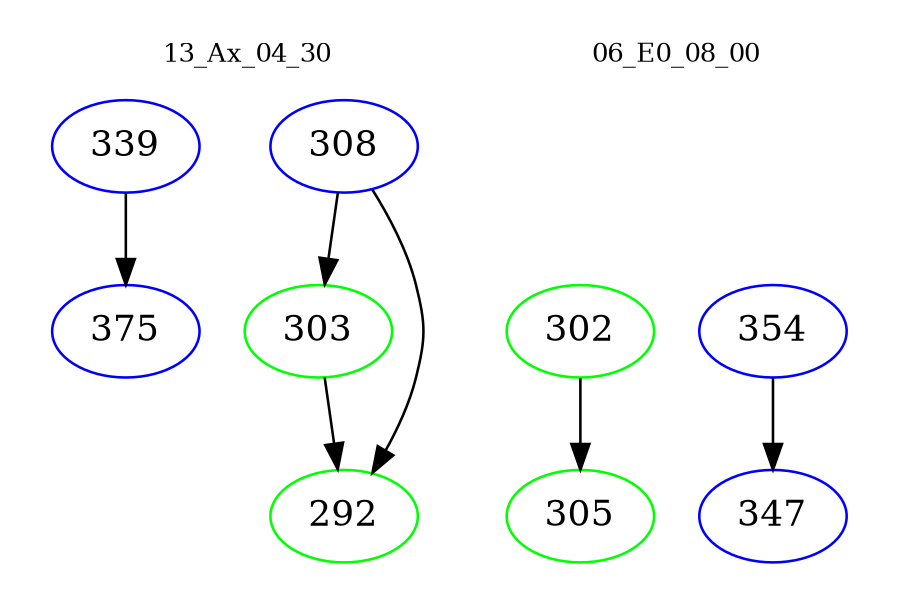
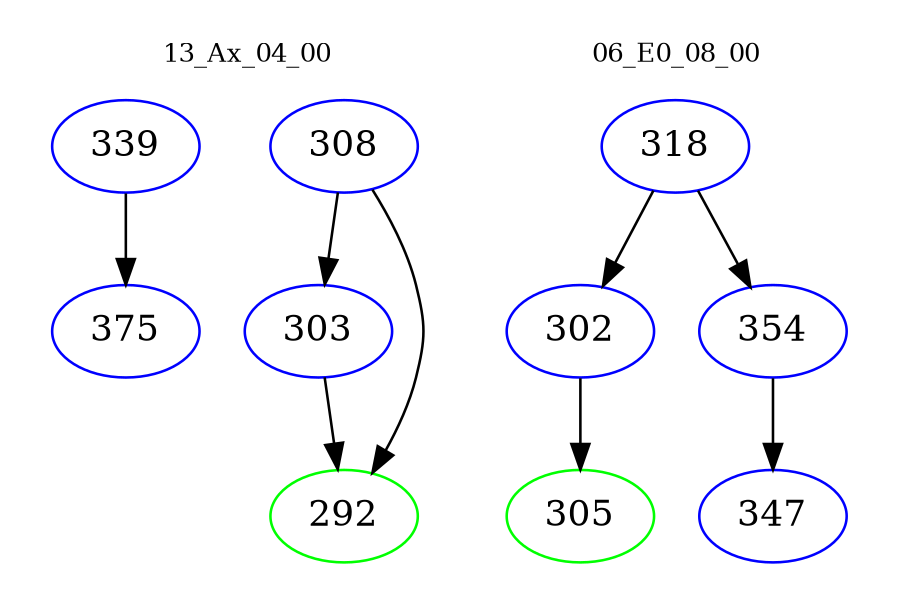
(248, 55) -> (248, 55)
none -> (675, 146)
(318, 331) -> (318, 331)
(580, 331) -> (580, 331)
